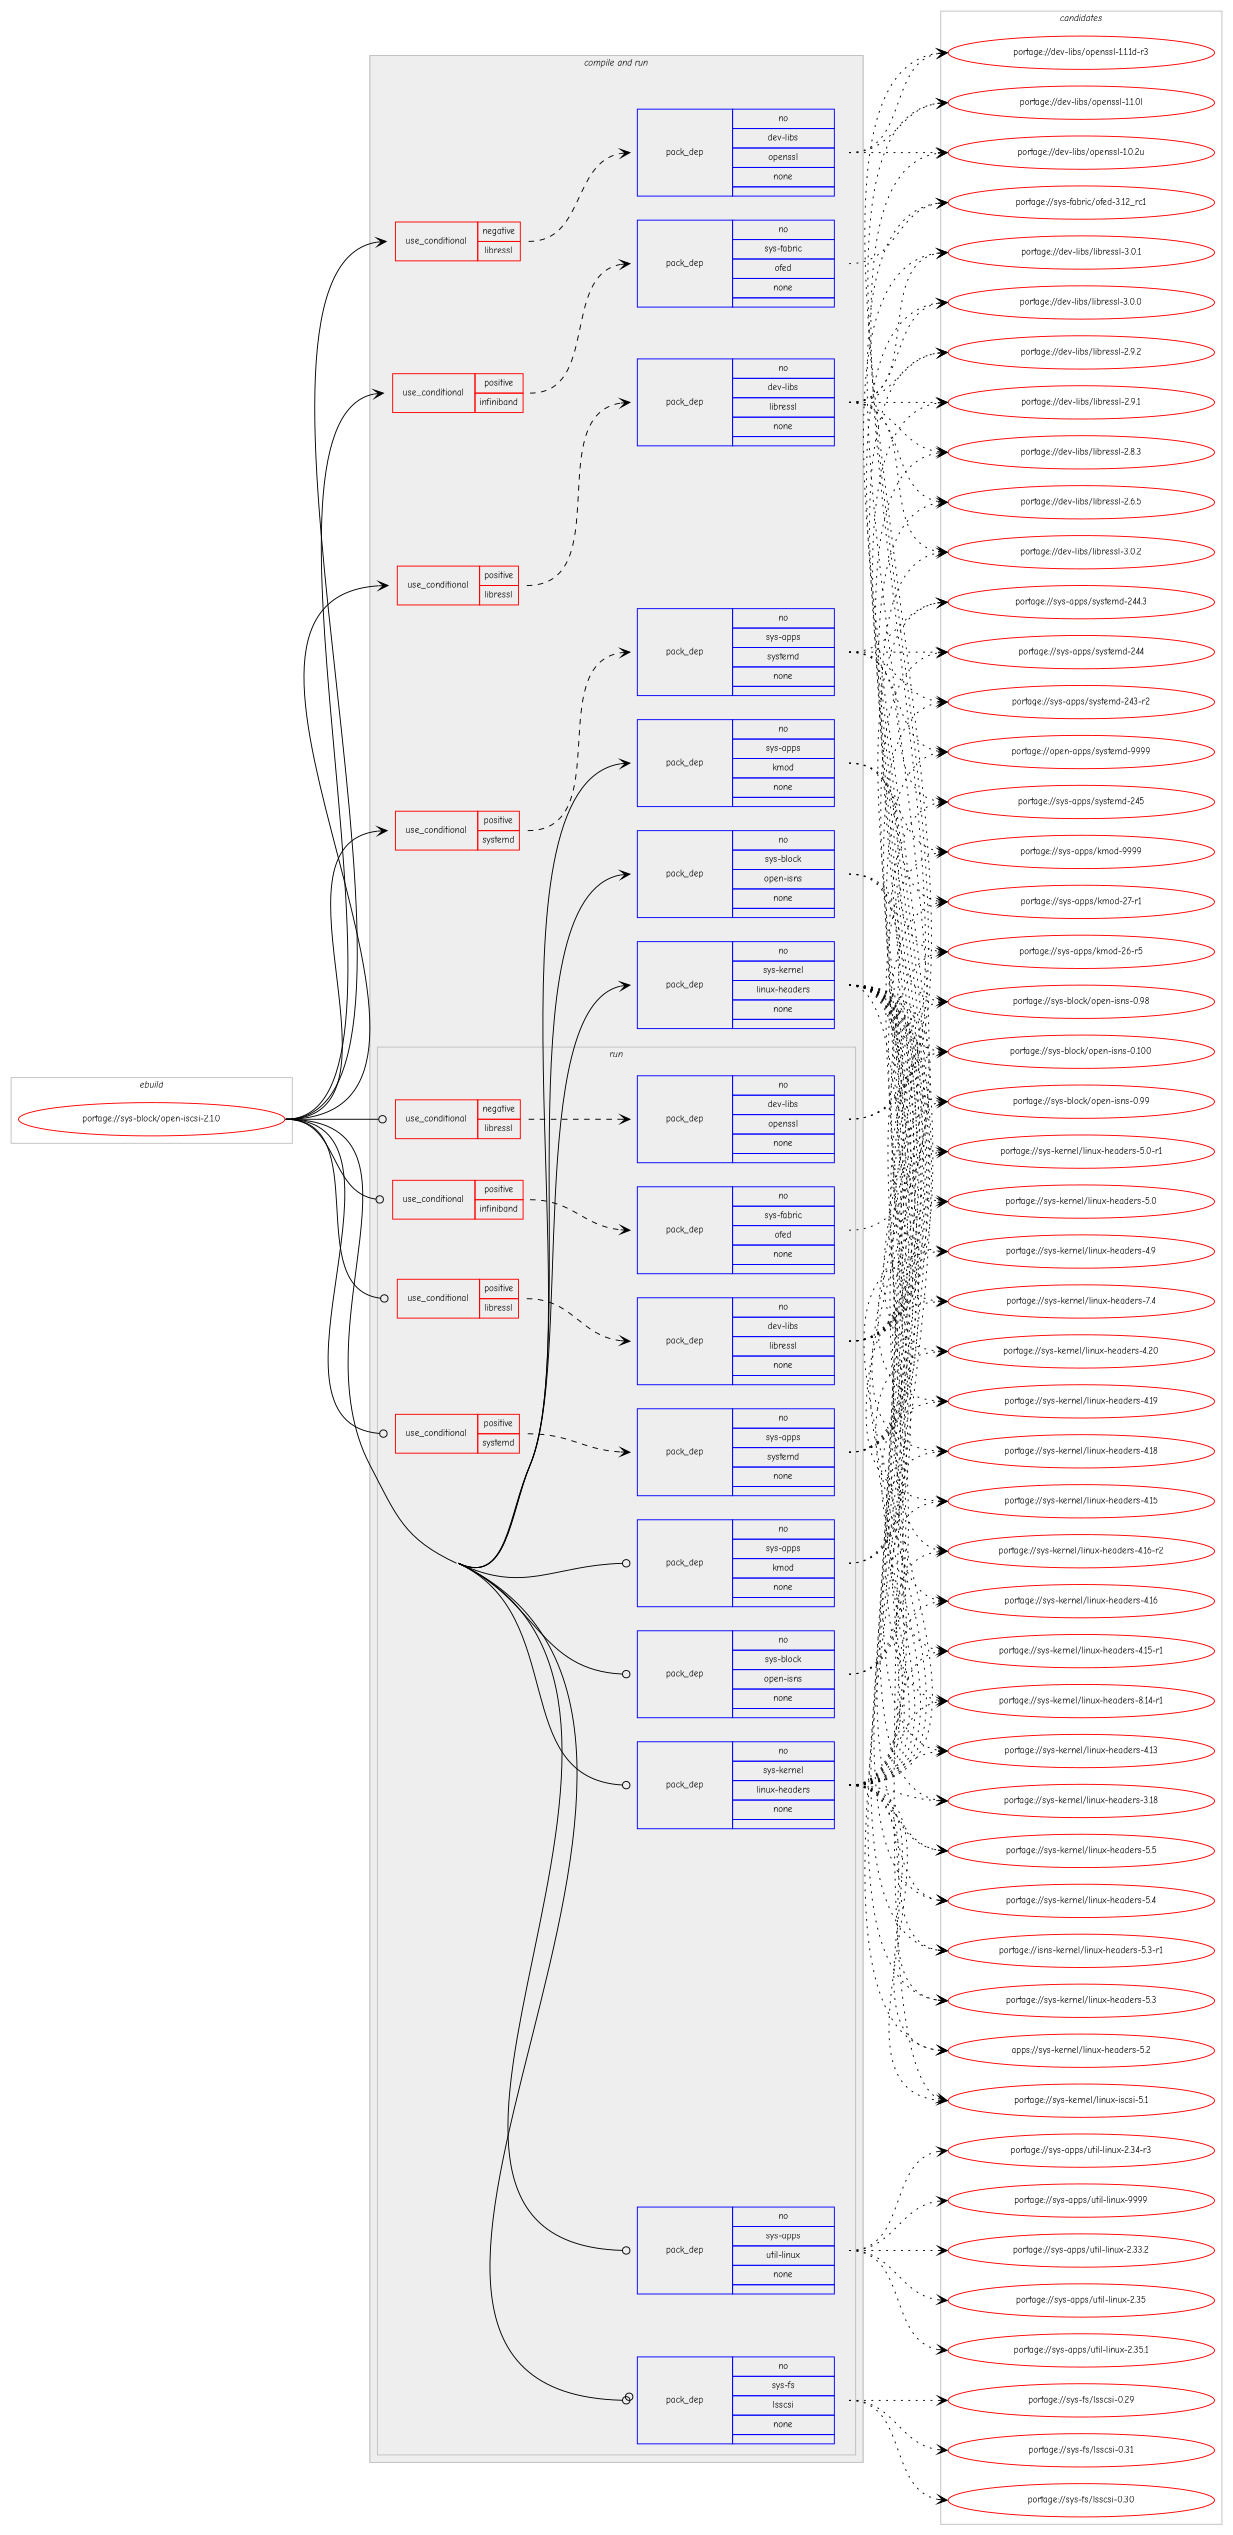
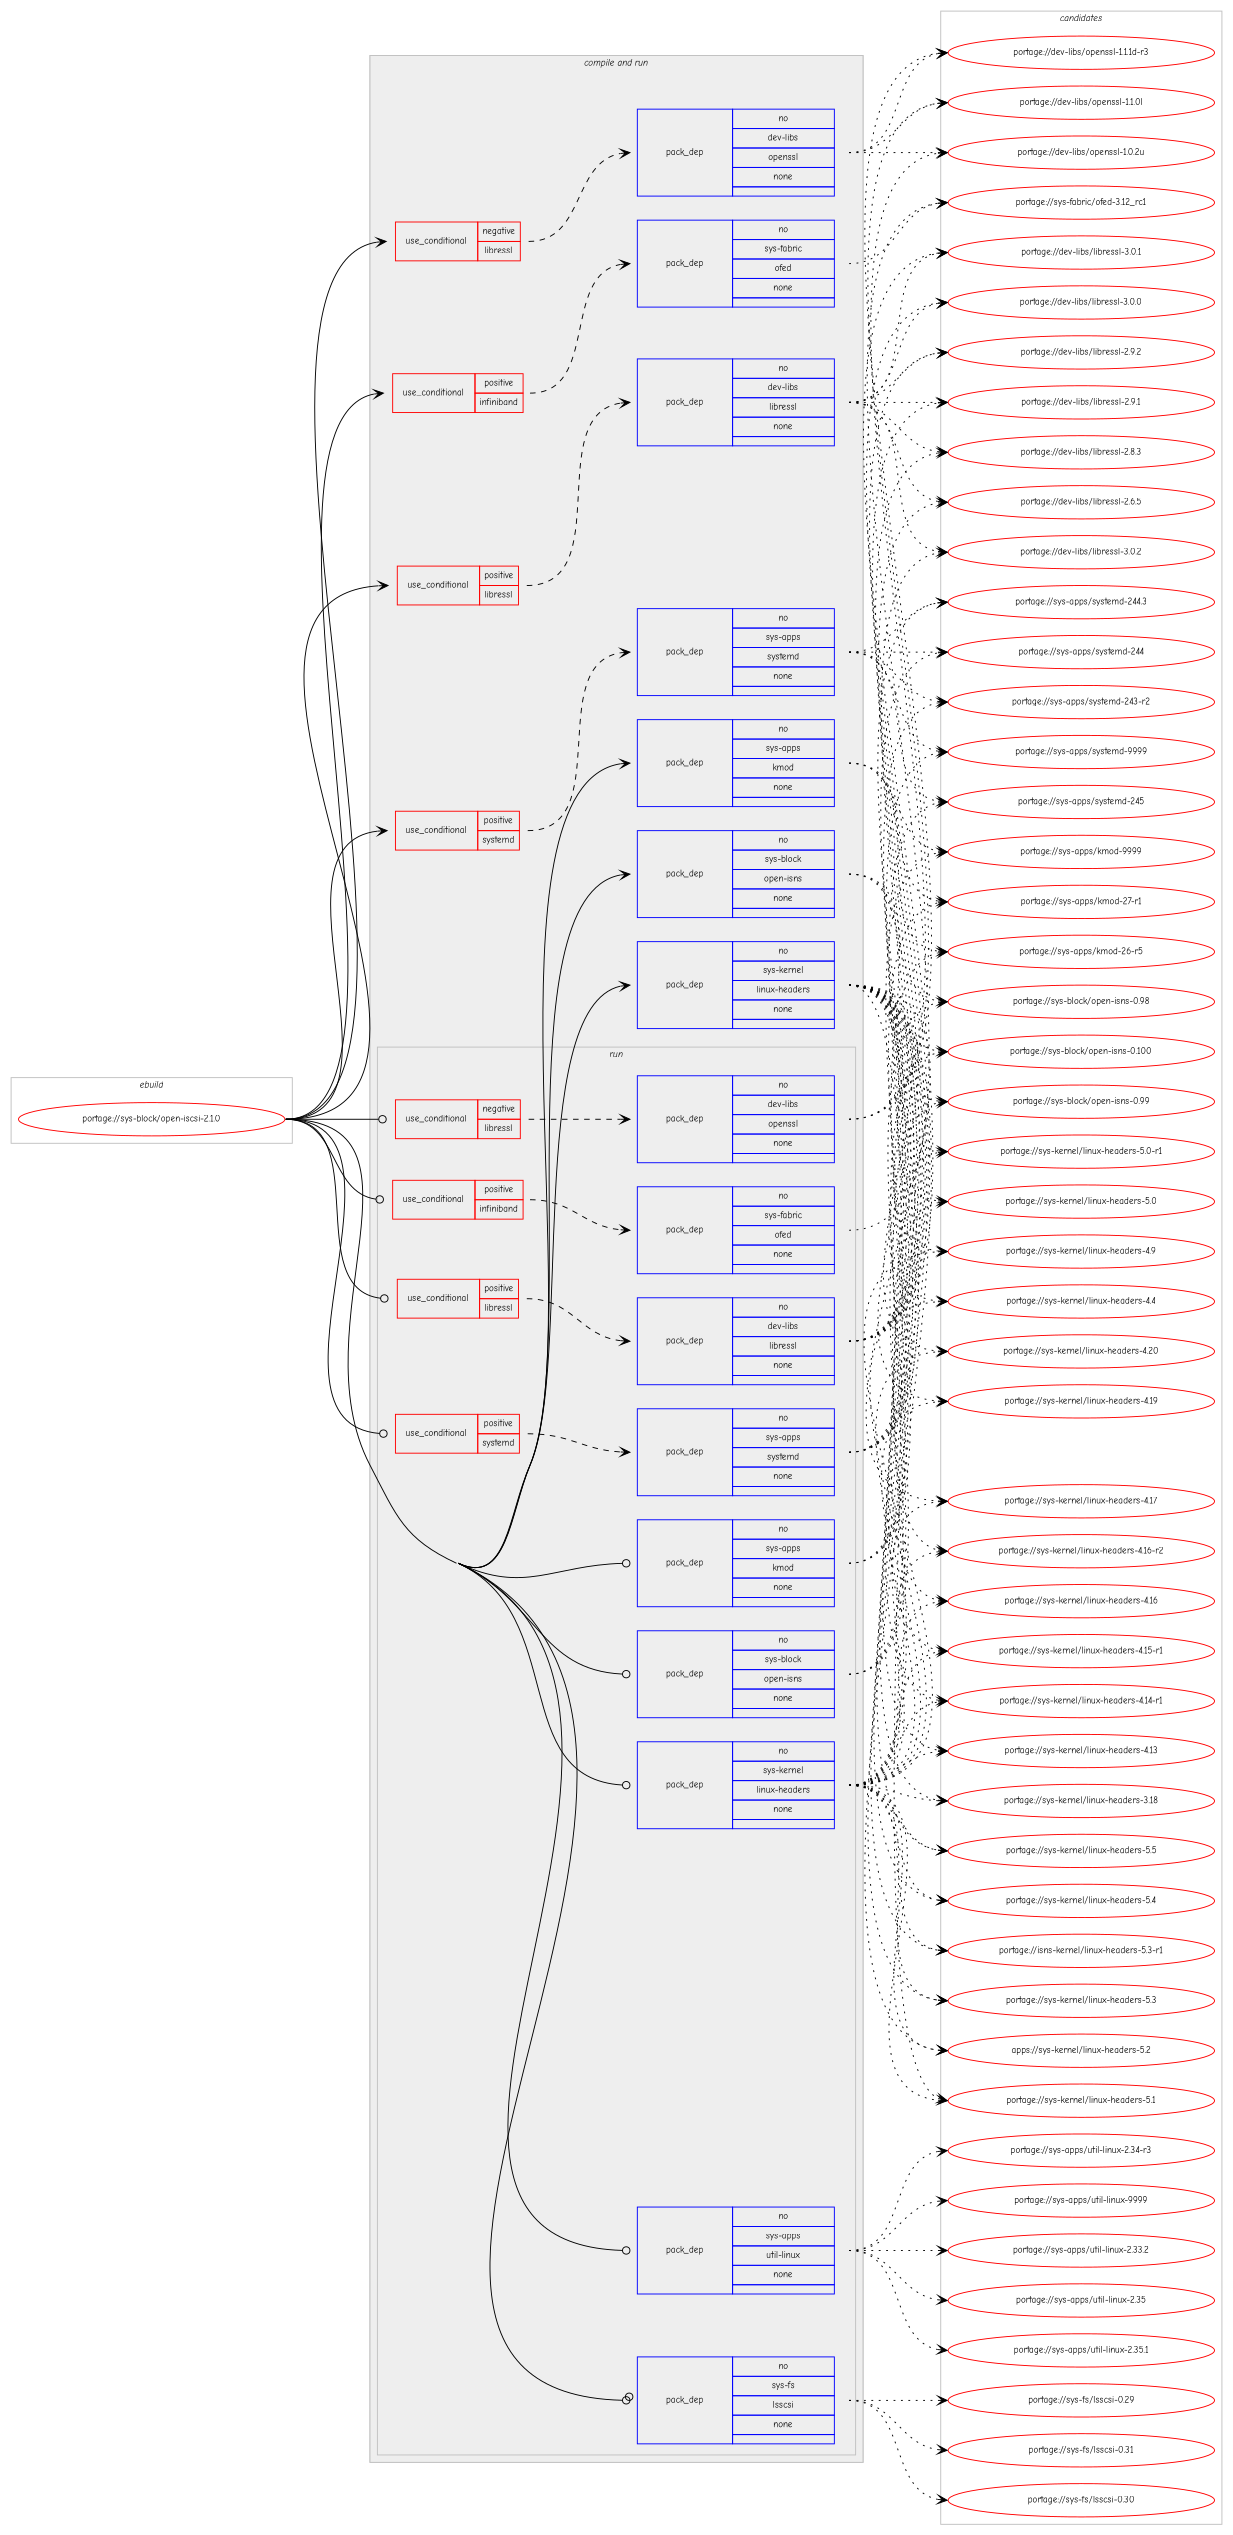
(1081, 752) -> (1081, 752)
(1081, 1301) -> (1081, 1301)
(1081, 1451) -> none
(1081, 1501) -> (1081, 1501)
(1081, 1701) -> (1081, 1701)
(1081, 2101) -> (1081, 2101)
